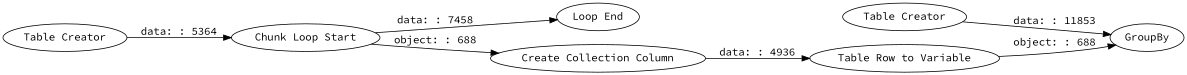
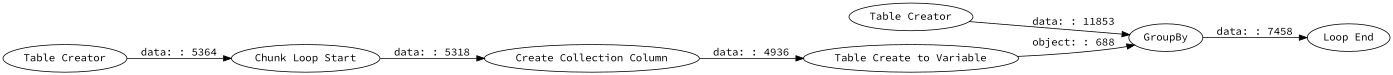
(463, 27) -> (1251, 38)
(435, 40) -> (432, 53)
(905, 58) -> (911, 58)
